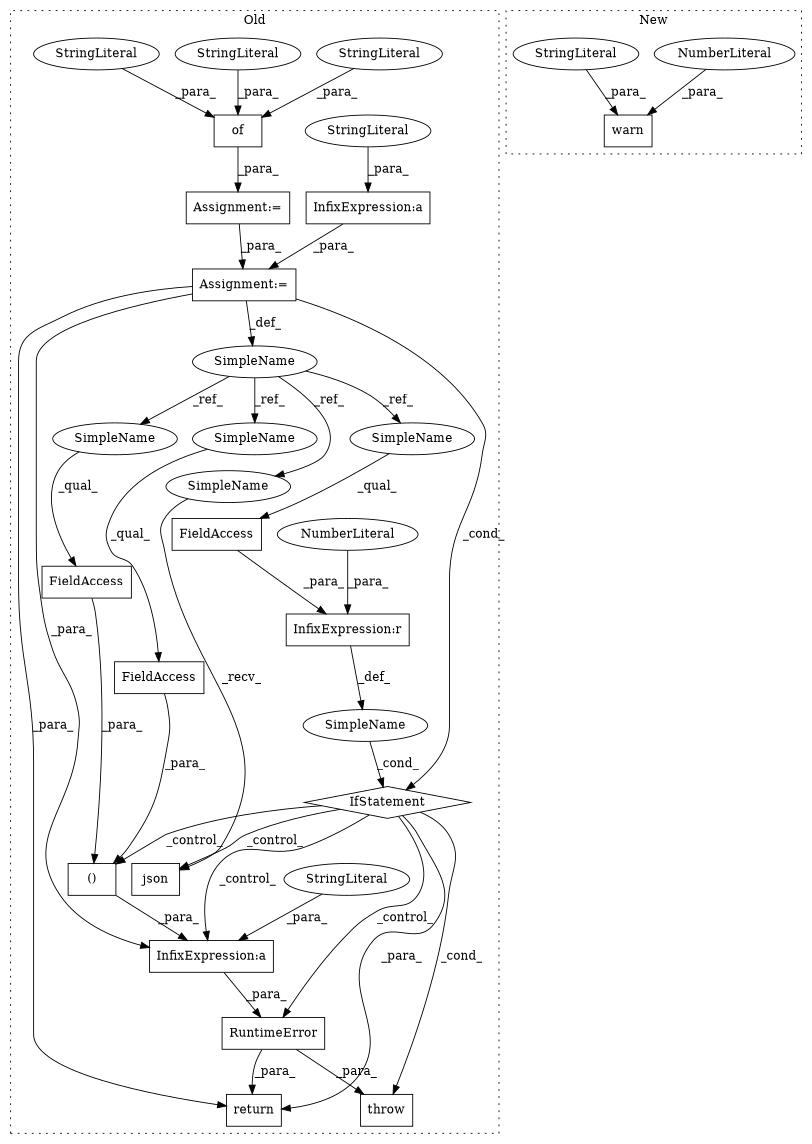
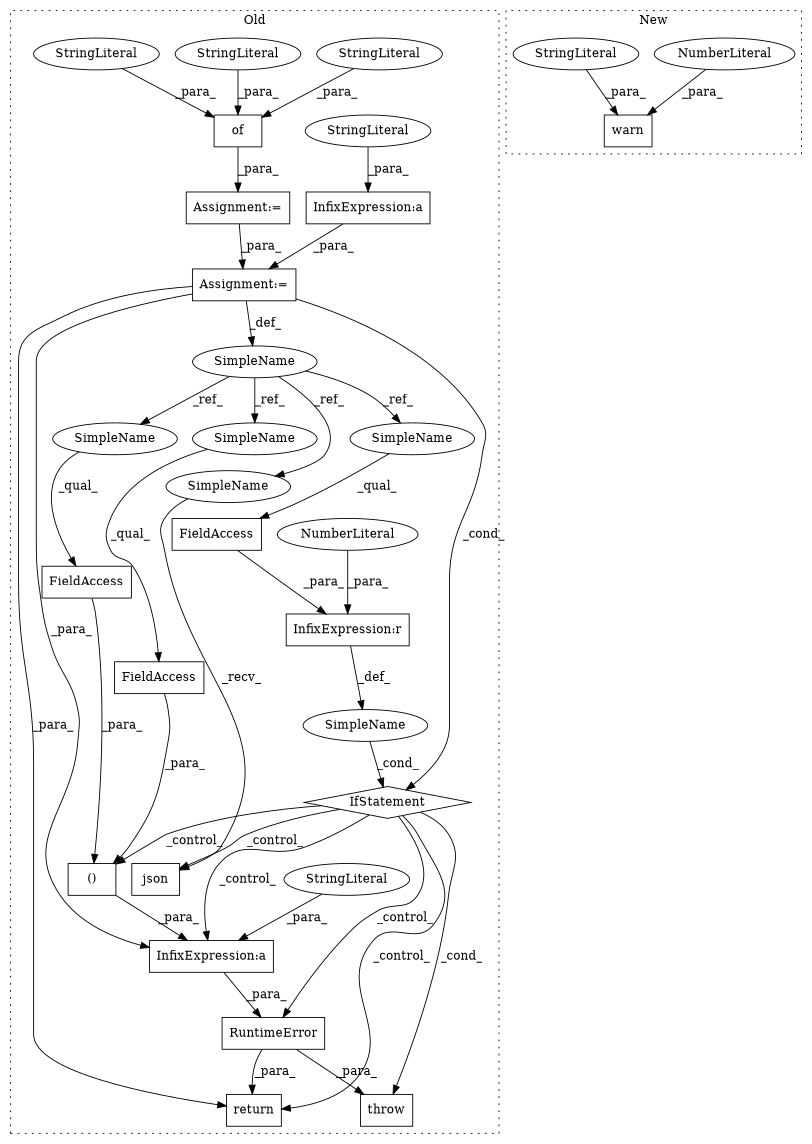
(402, 956) -> (402, 956)
